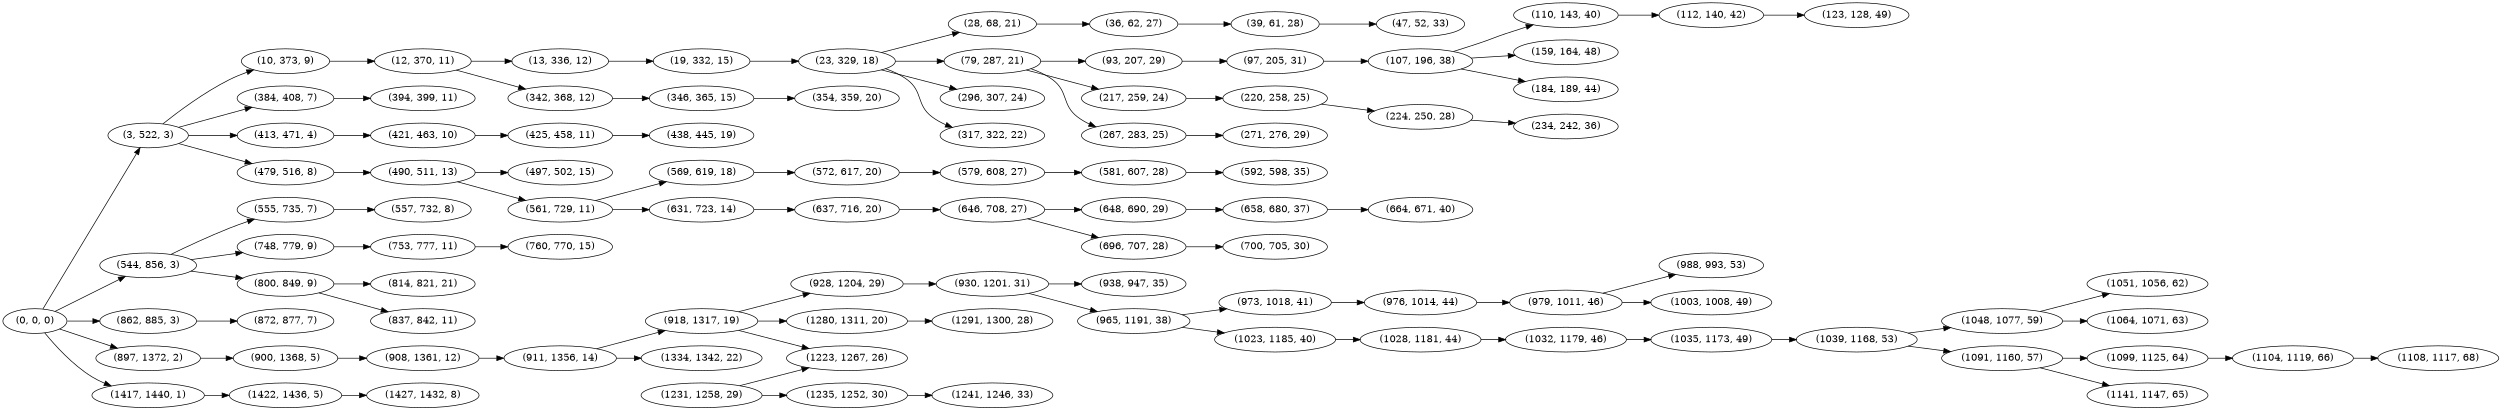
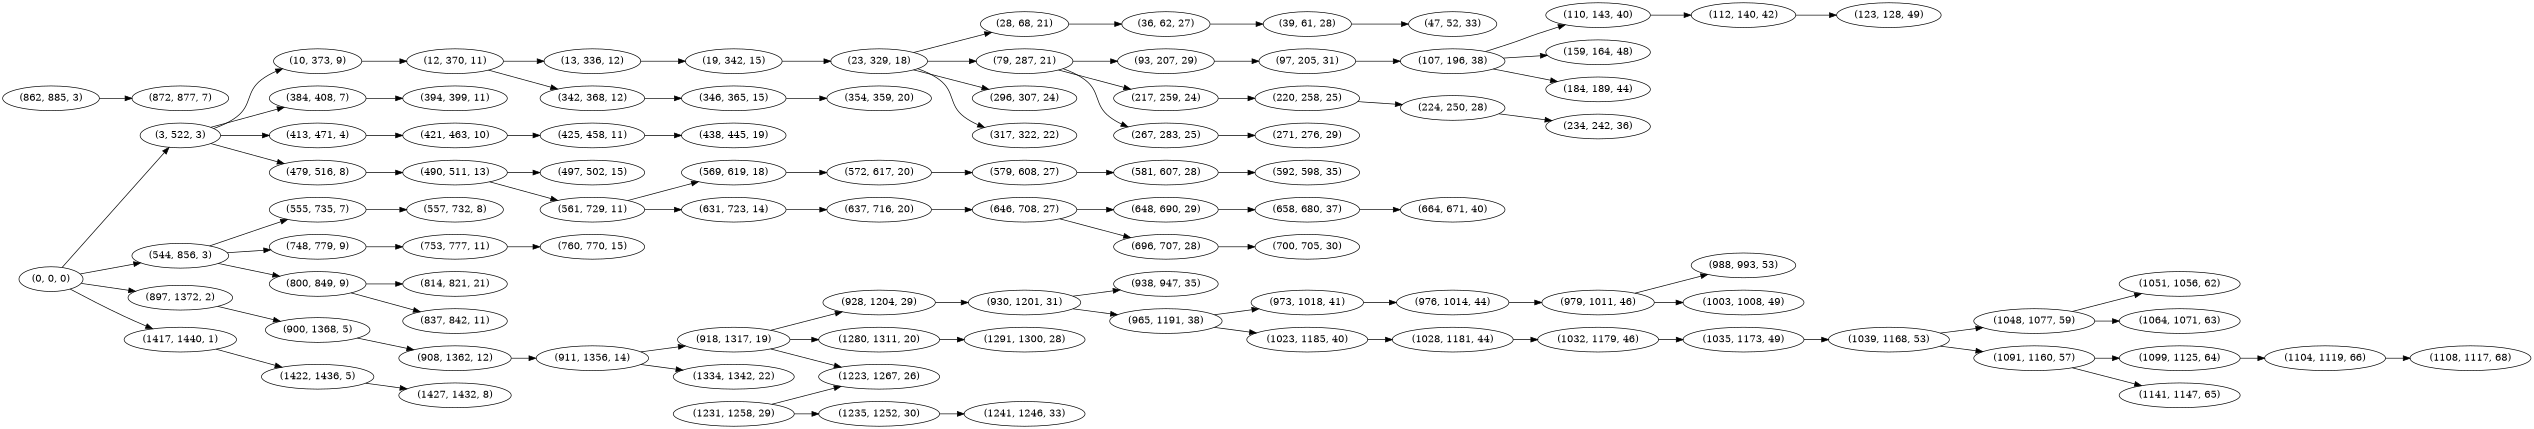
(702, 61) -> (734, 61)
(80, 321) -> none
(423, 358) -> (455, 358)
